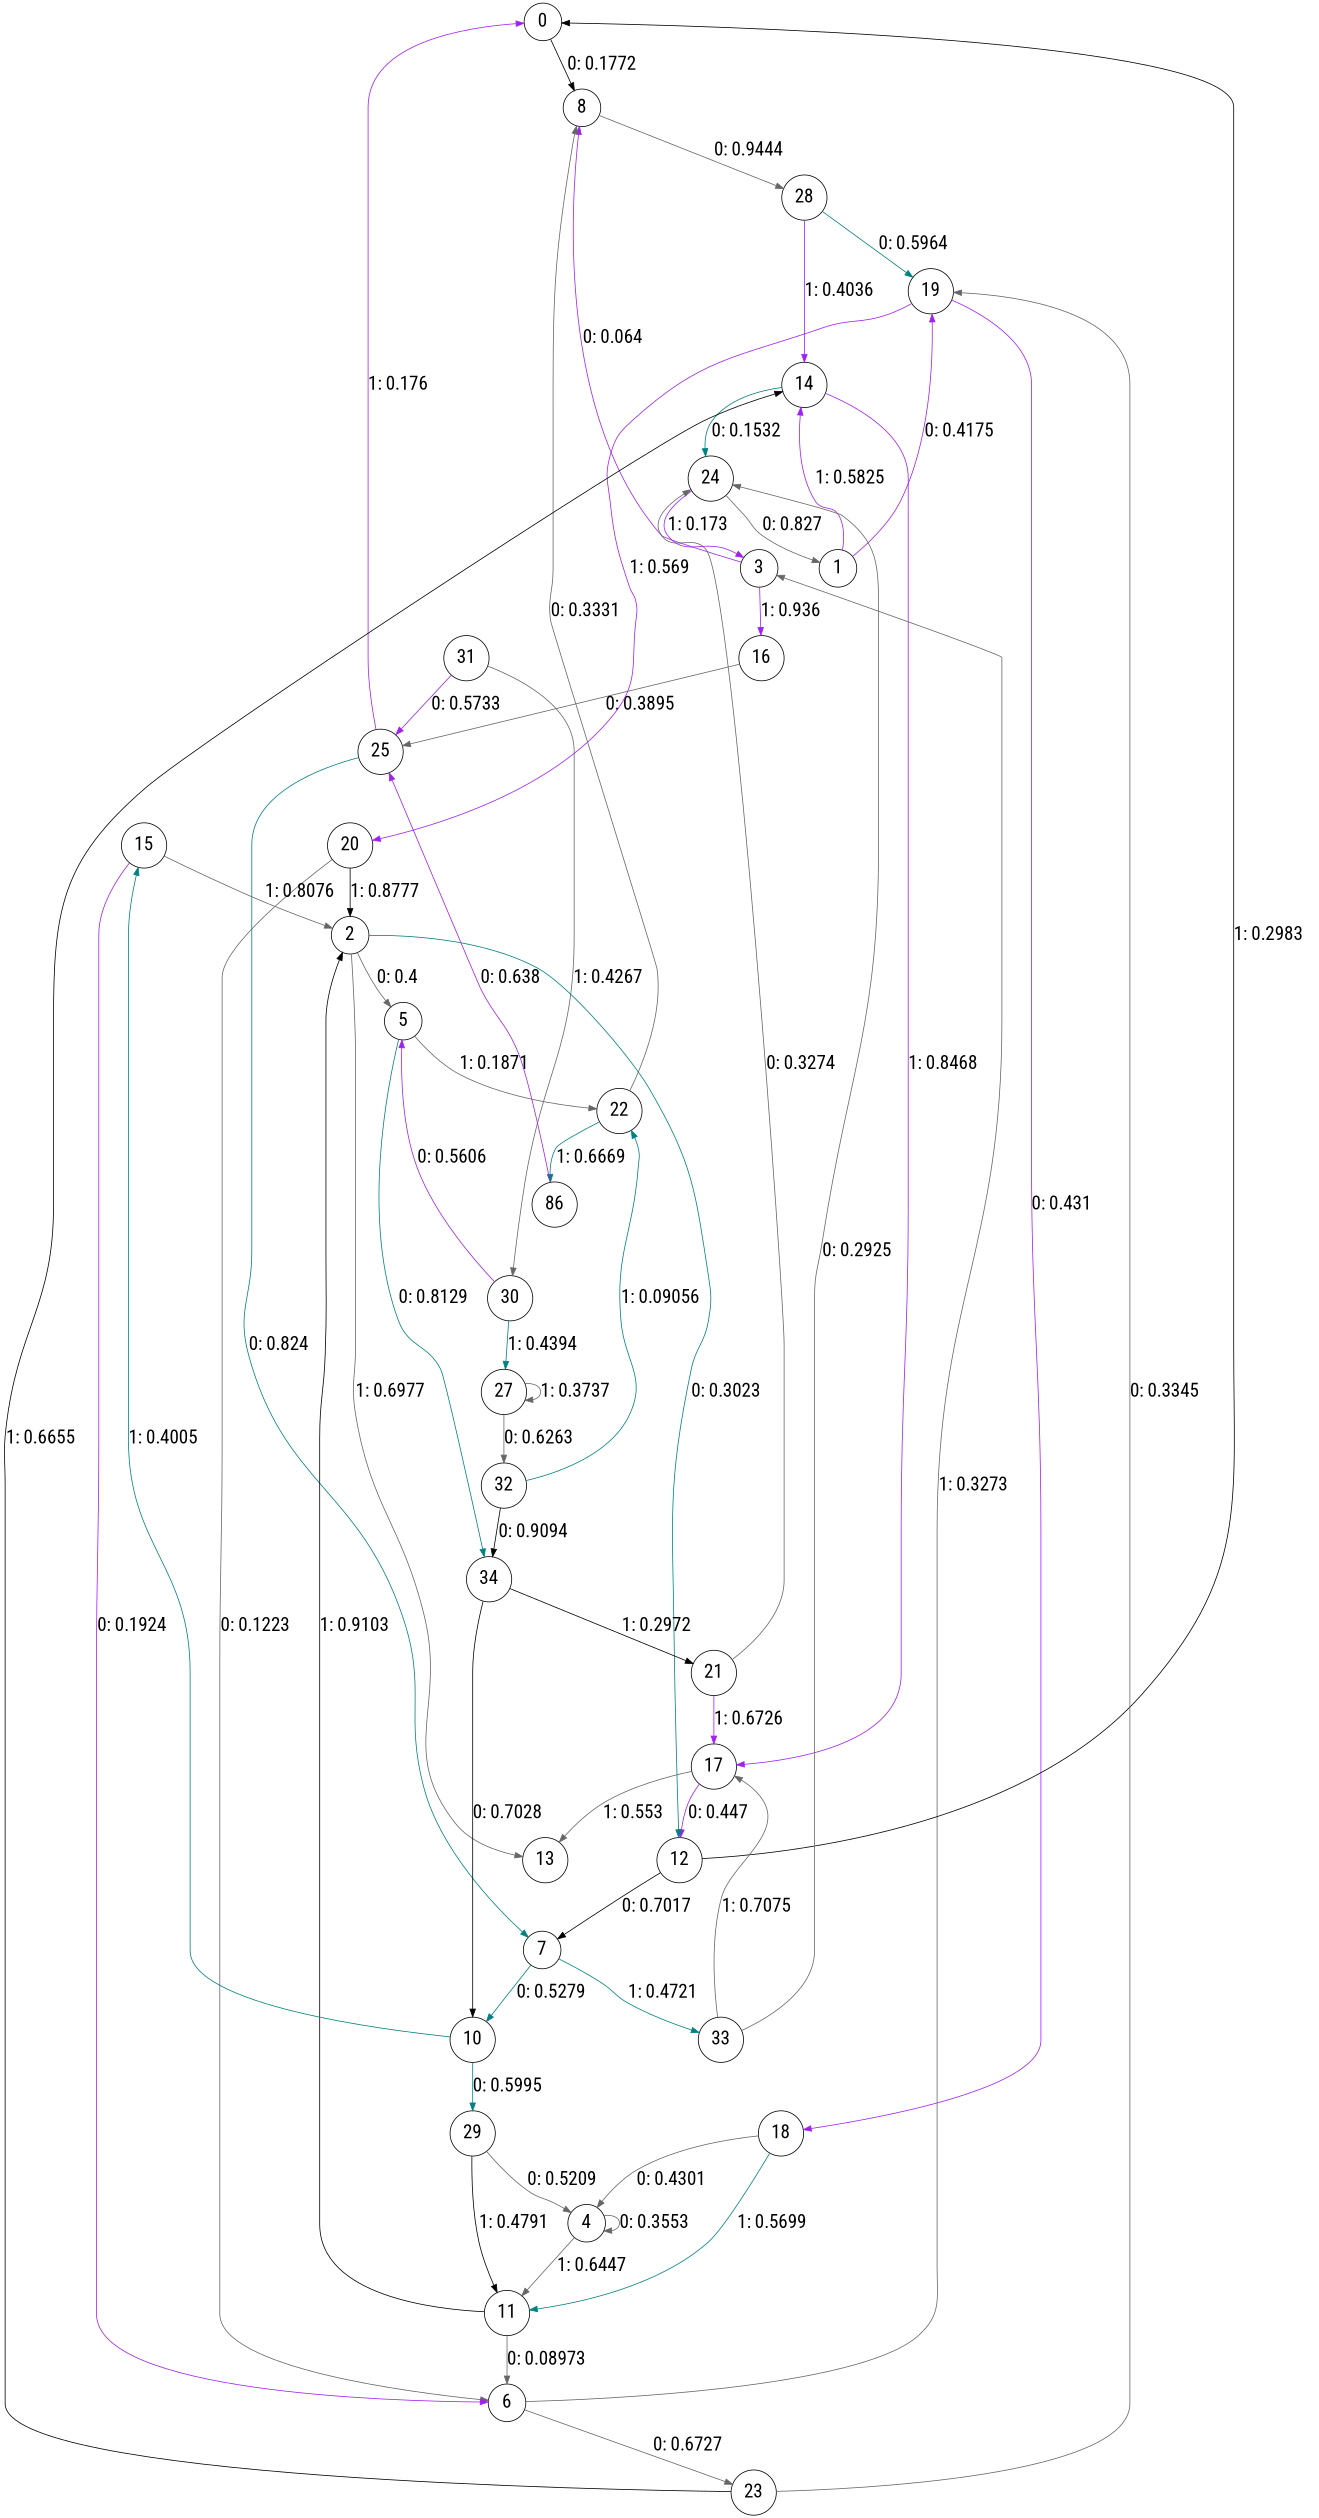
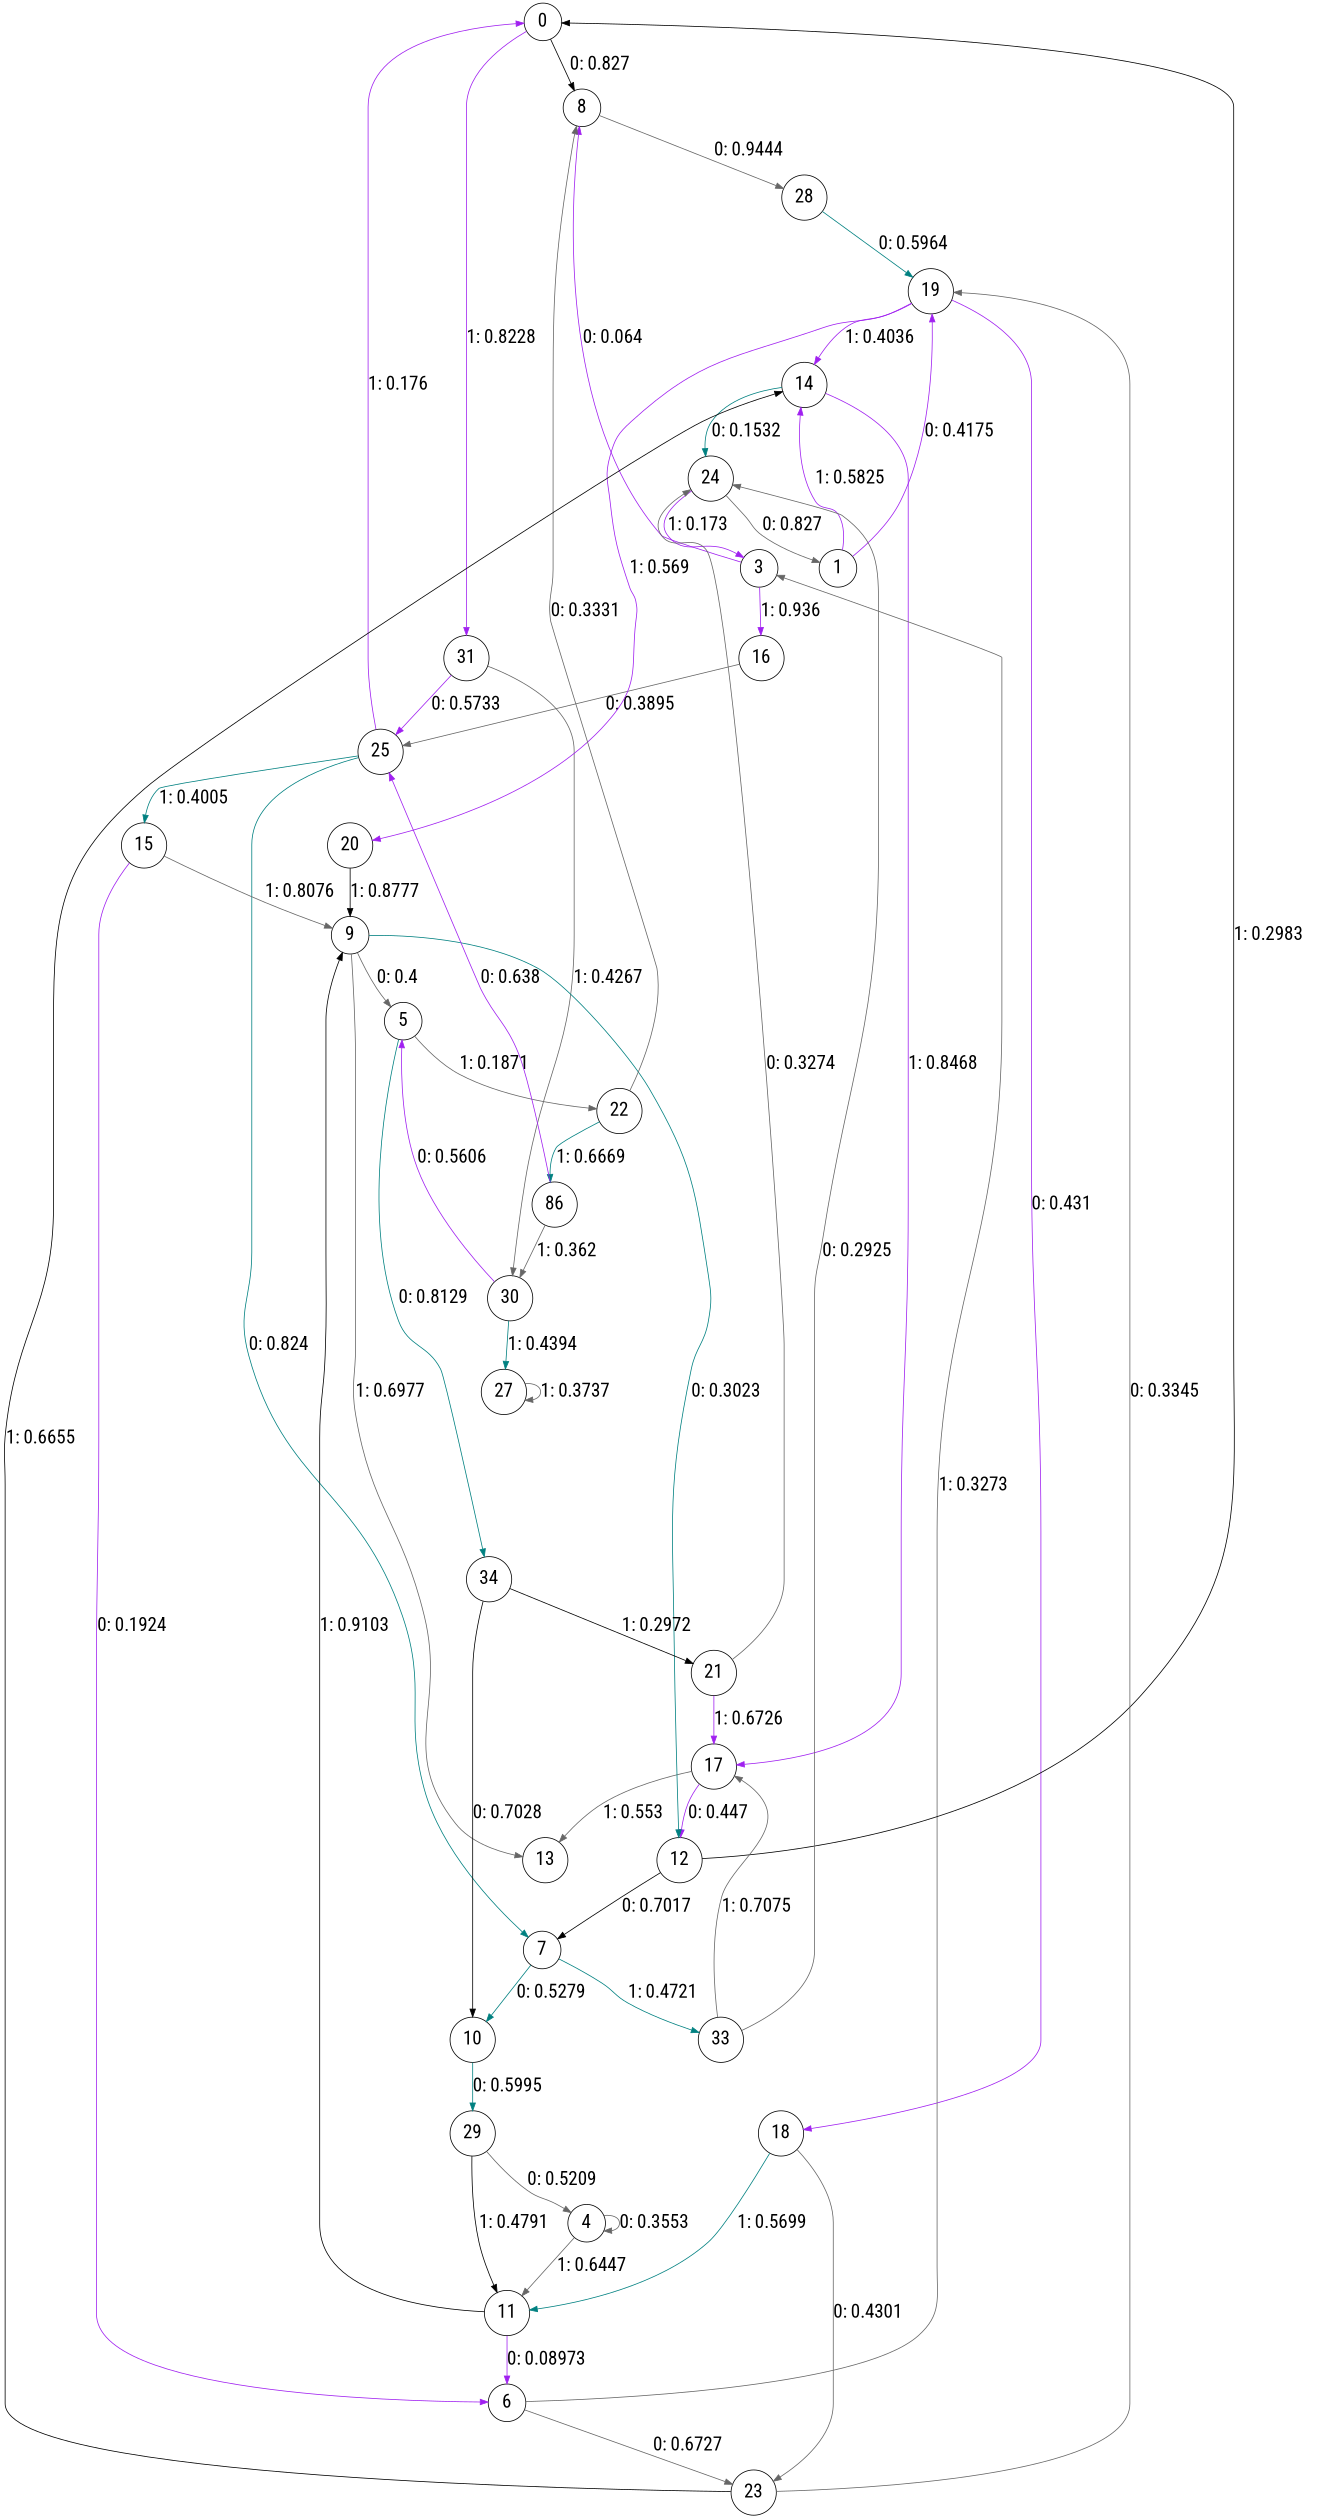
(608, 65) -> (608, 65)
(804, 287) -> (846, 327)
none -> (466, 317)
(350, 935) -> (350, 935)
none -> (534, 1248)
(504, 1486) -> none
(159, 1555) -> (243, 773)
(220, 1706) -> none
(673, 2154) -> (833, 2319)
(507, 2356) -> (507, 2356)
